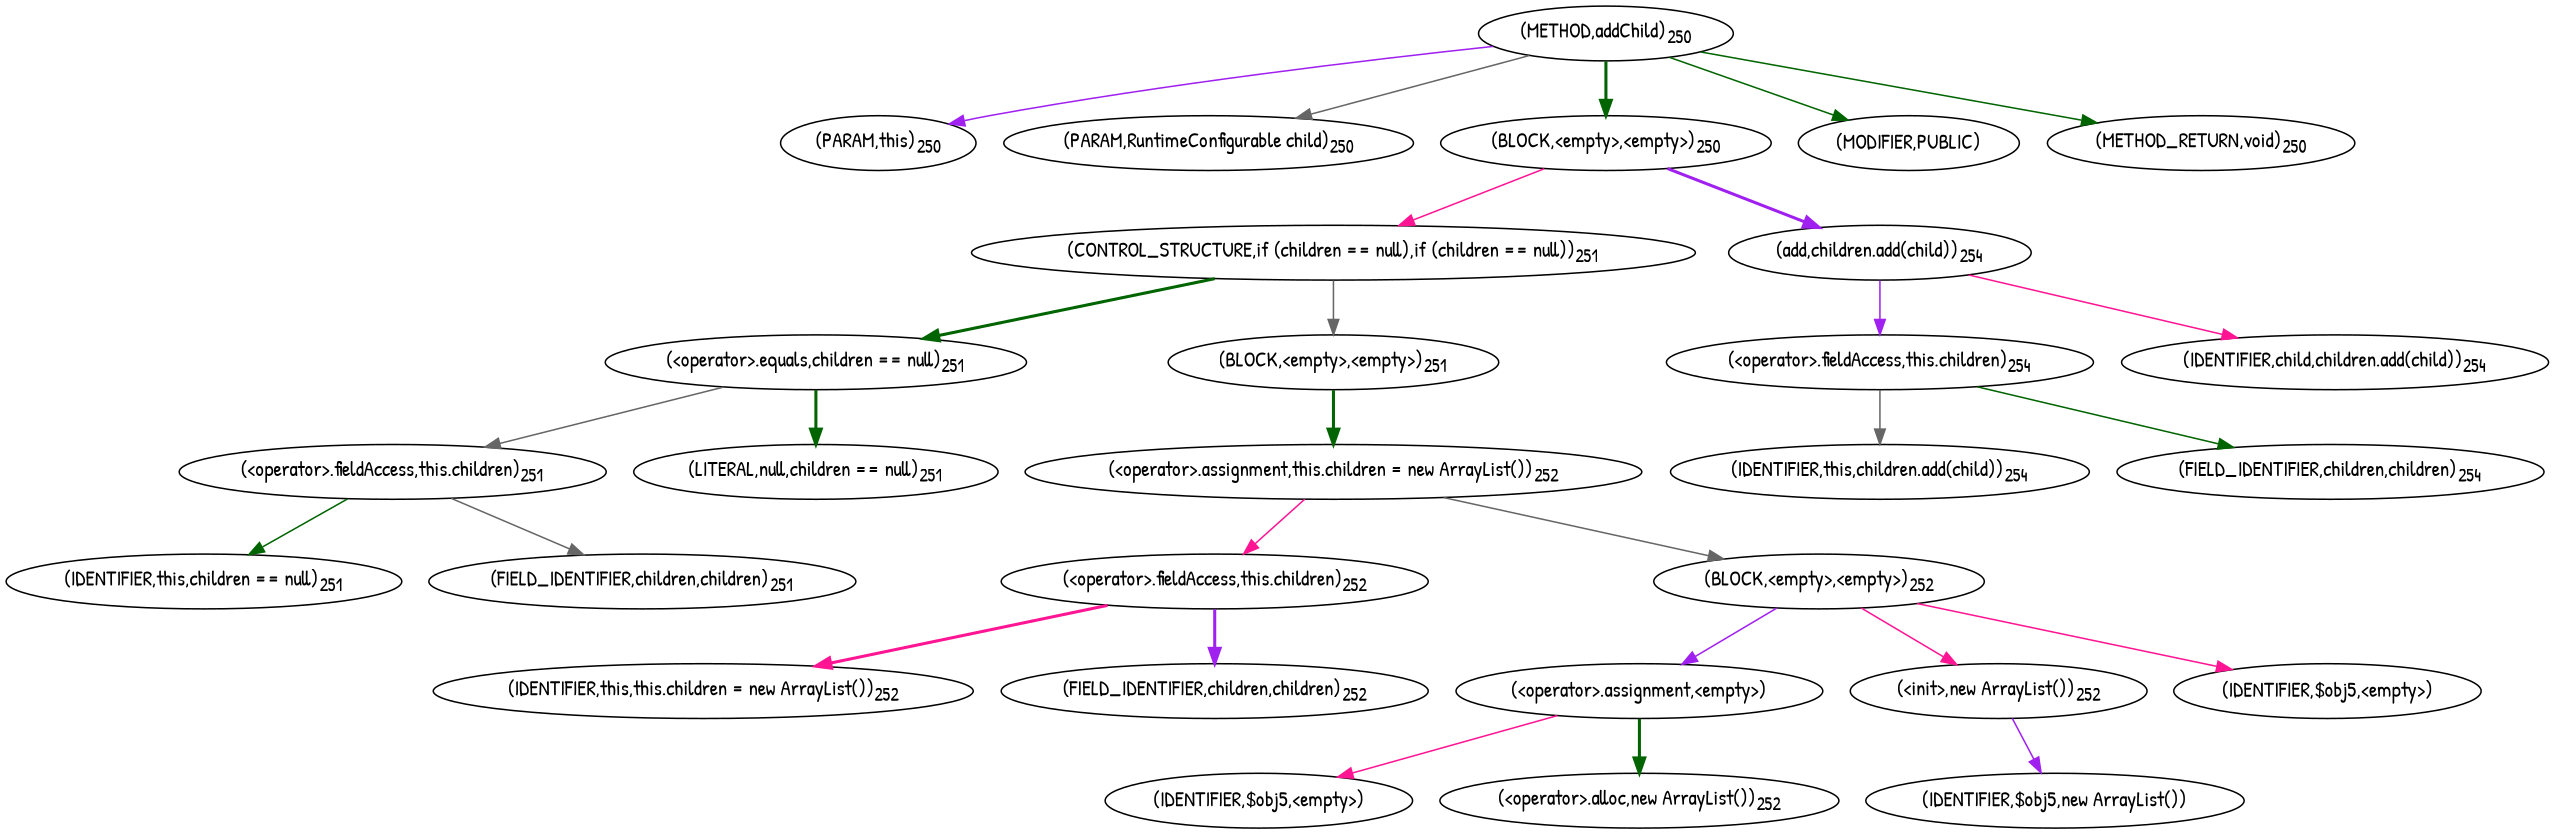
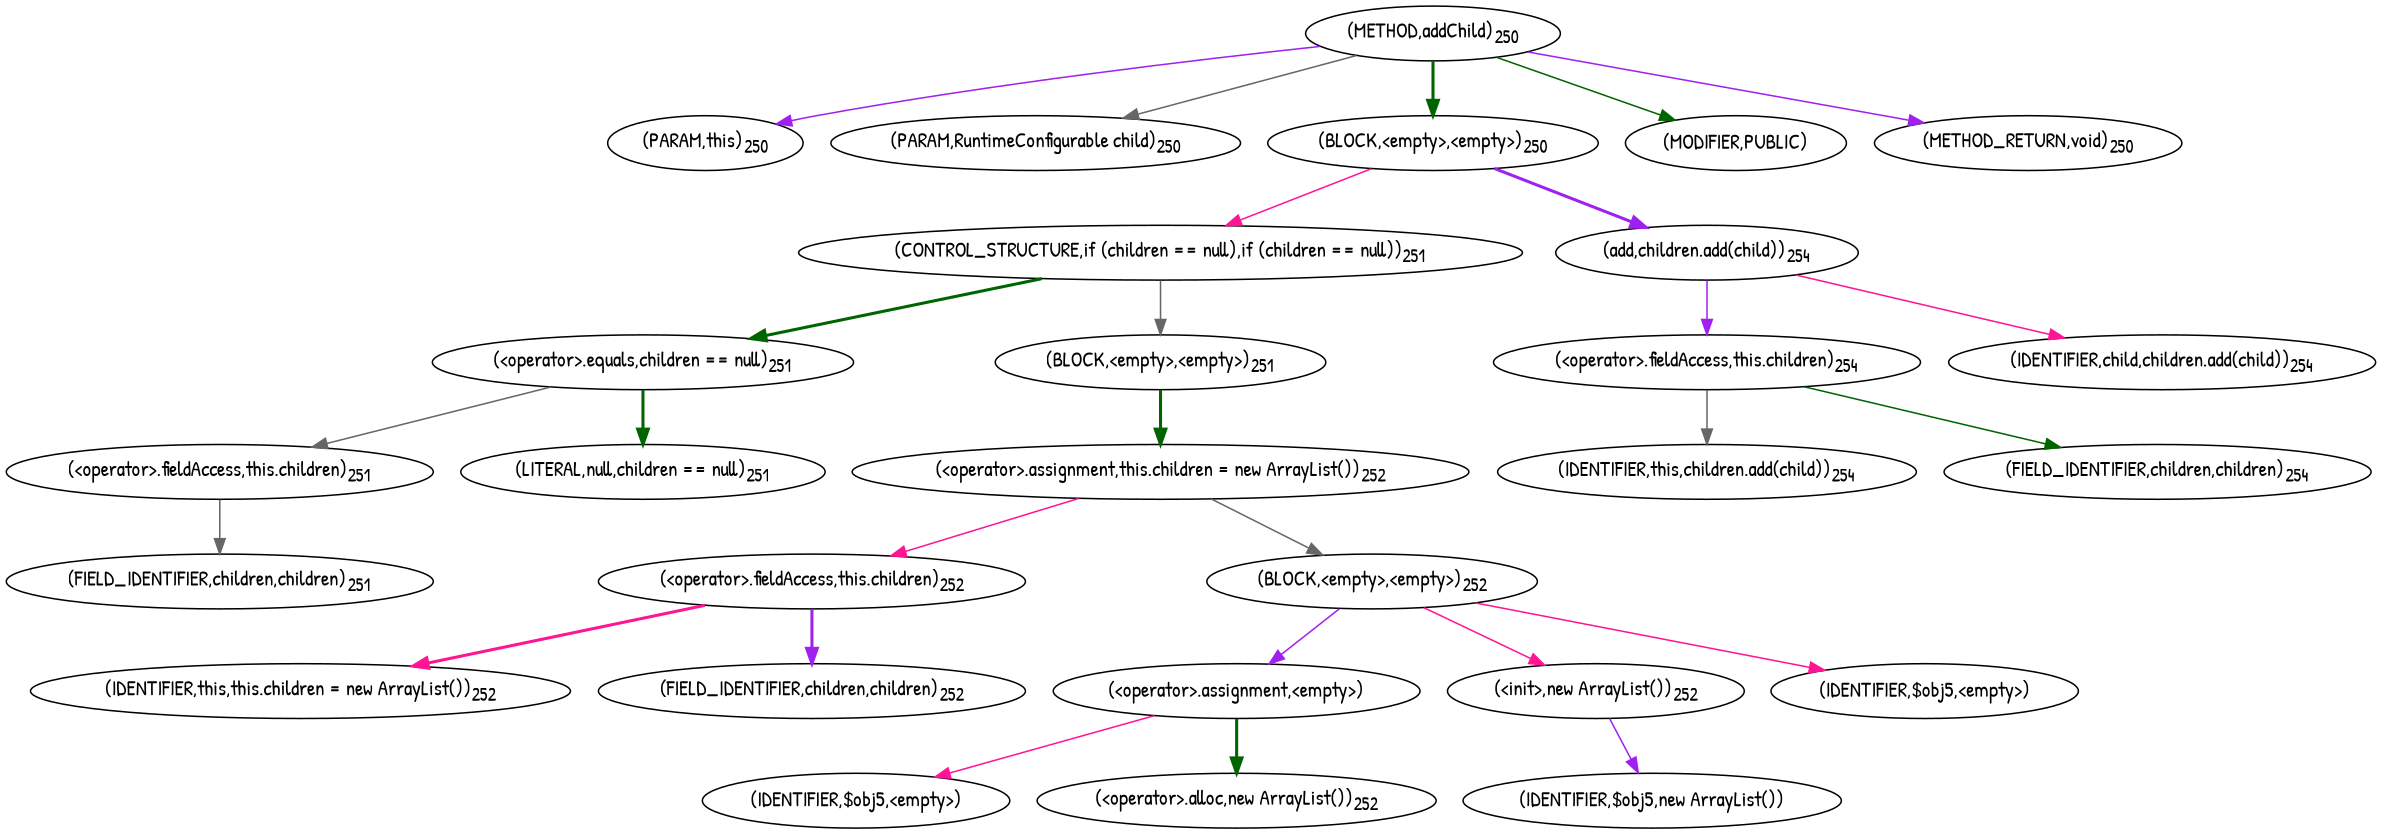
(1891, 86) -> (1718, 86)
(204, 581) -> none
